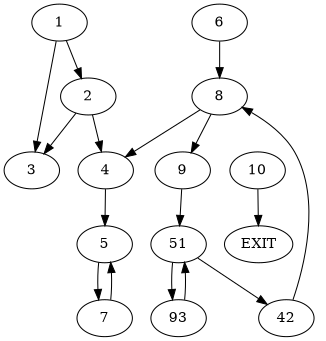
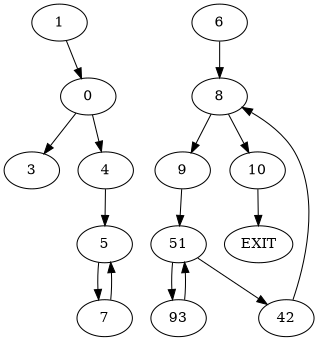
(47, 91) -> none
(88, 96) -> (88, 96)
(167, 131) -> (236, 129)
